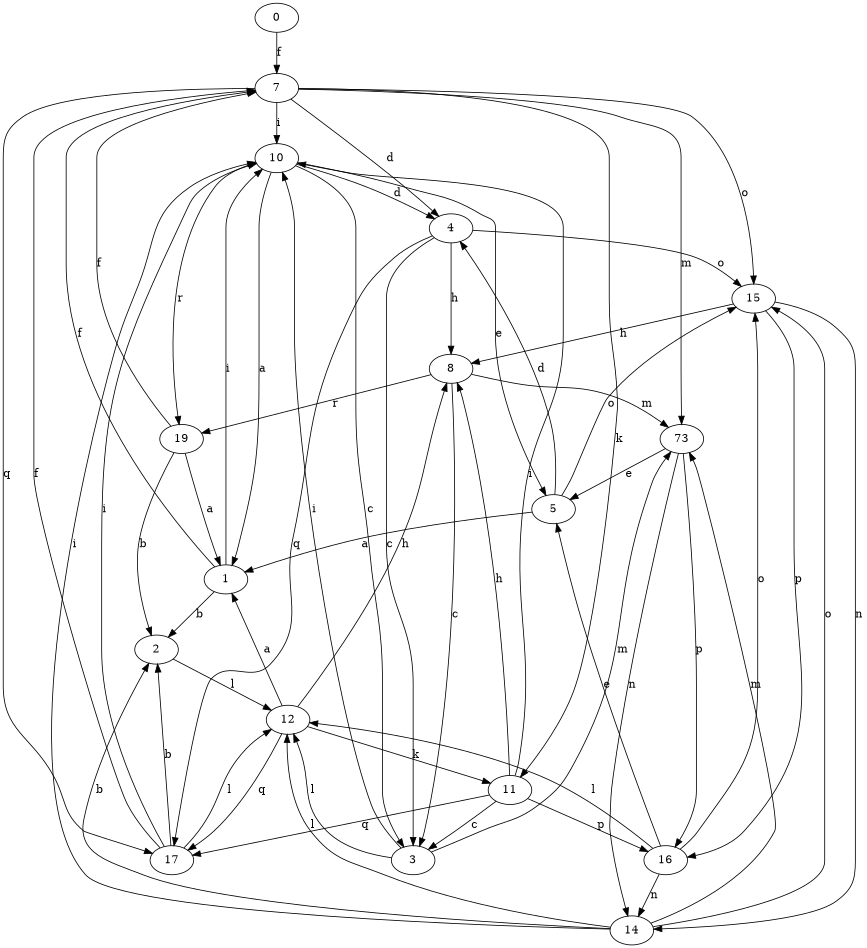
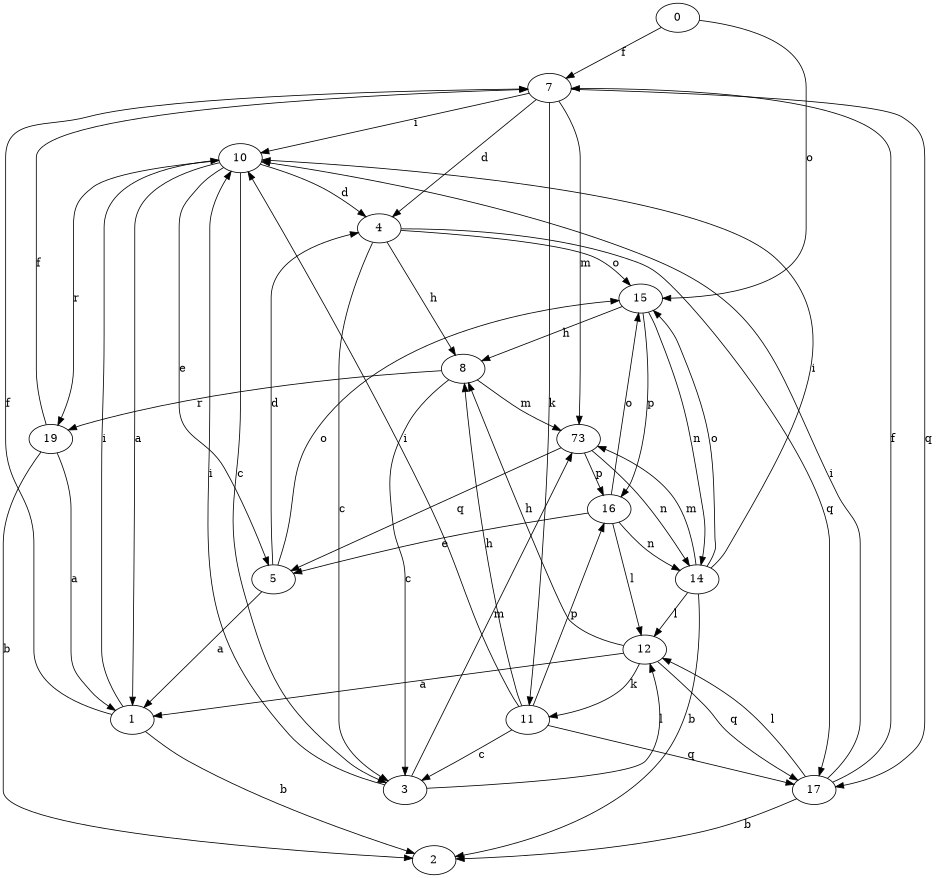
(584, 98) -> (806, 173)
(629, 474) -> (461, 509)
(219, 683) -> none
